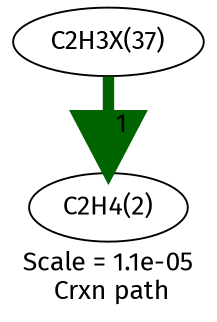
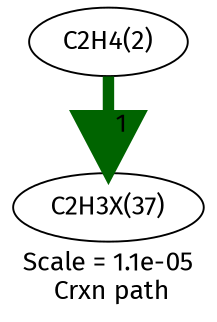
(108, 96) -> (108, 96)
